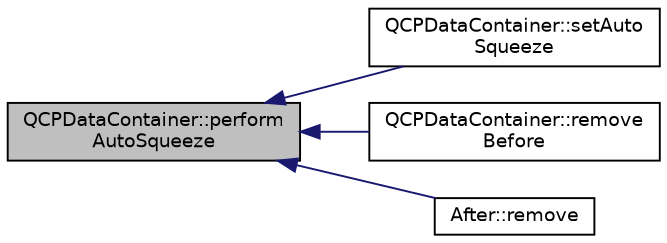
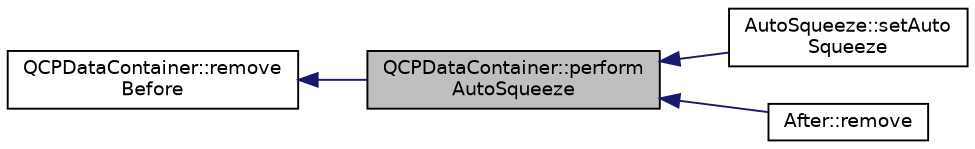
(515, 38) -> (848, 38)
(345, 132) -> (342, 80)
